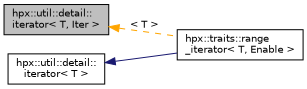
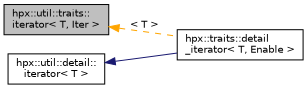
(56, 20) -> (56, 20)
(240, 45) -> (240, 45)
